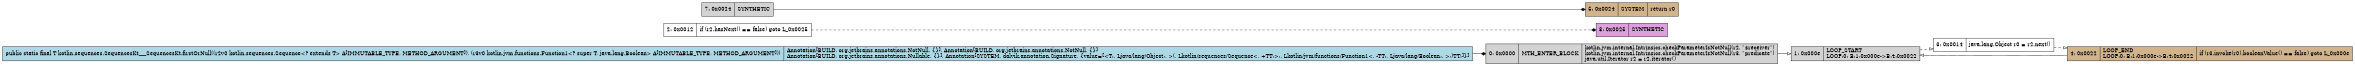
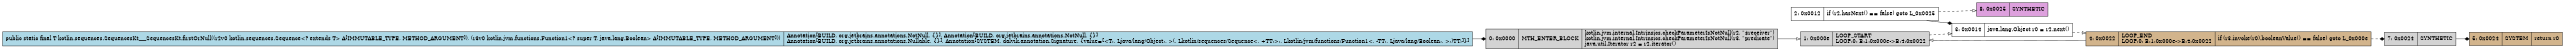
none -> (1937, 22)
(1201, 30) -> (1956, 11)
none -> (2376, 39)
